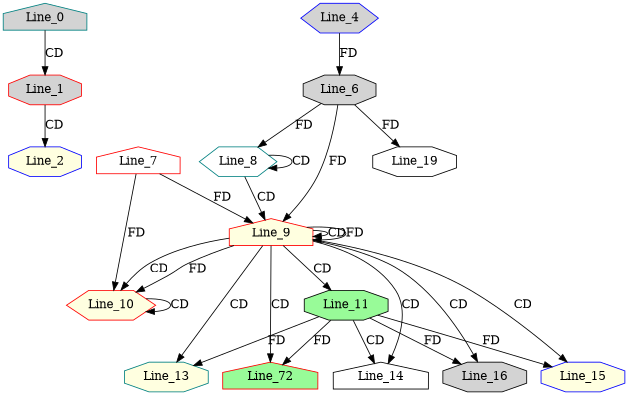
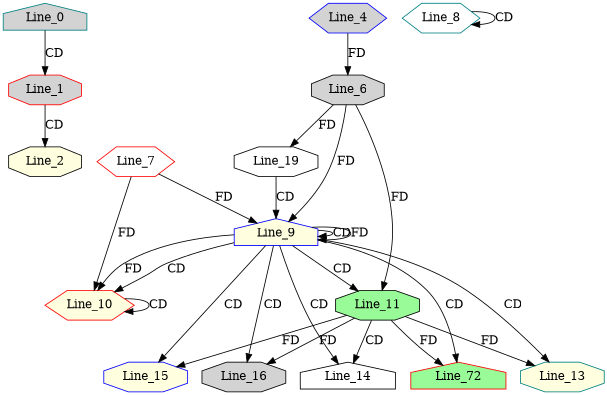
(293, 123) -> (388, 191)
(45, 162) -> (45, 162)
(138, 162) -> (136, 162)
(253, 194) -> (276, 193)
(271, 233) -> (276, 233)
